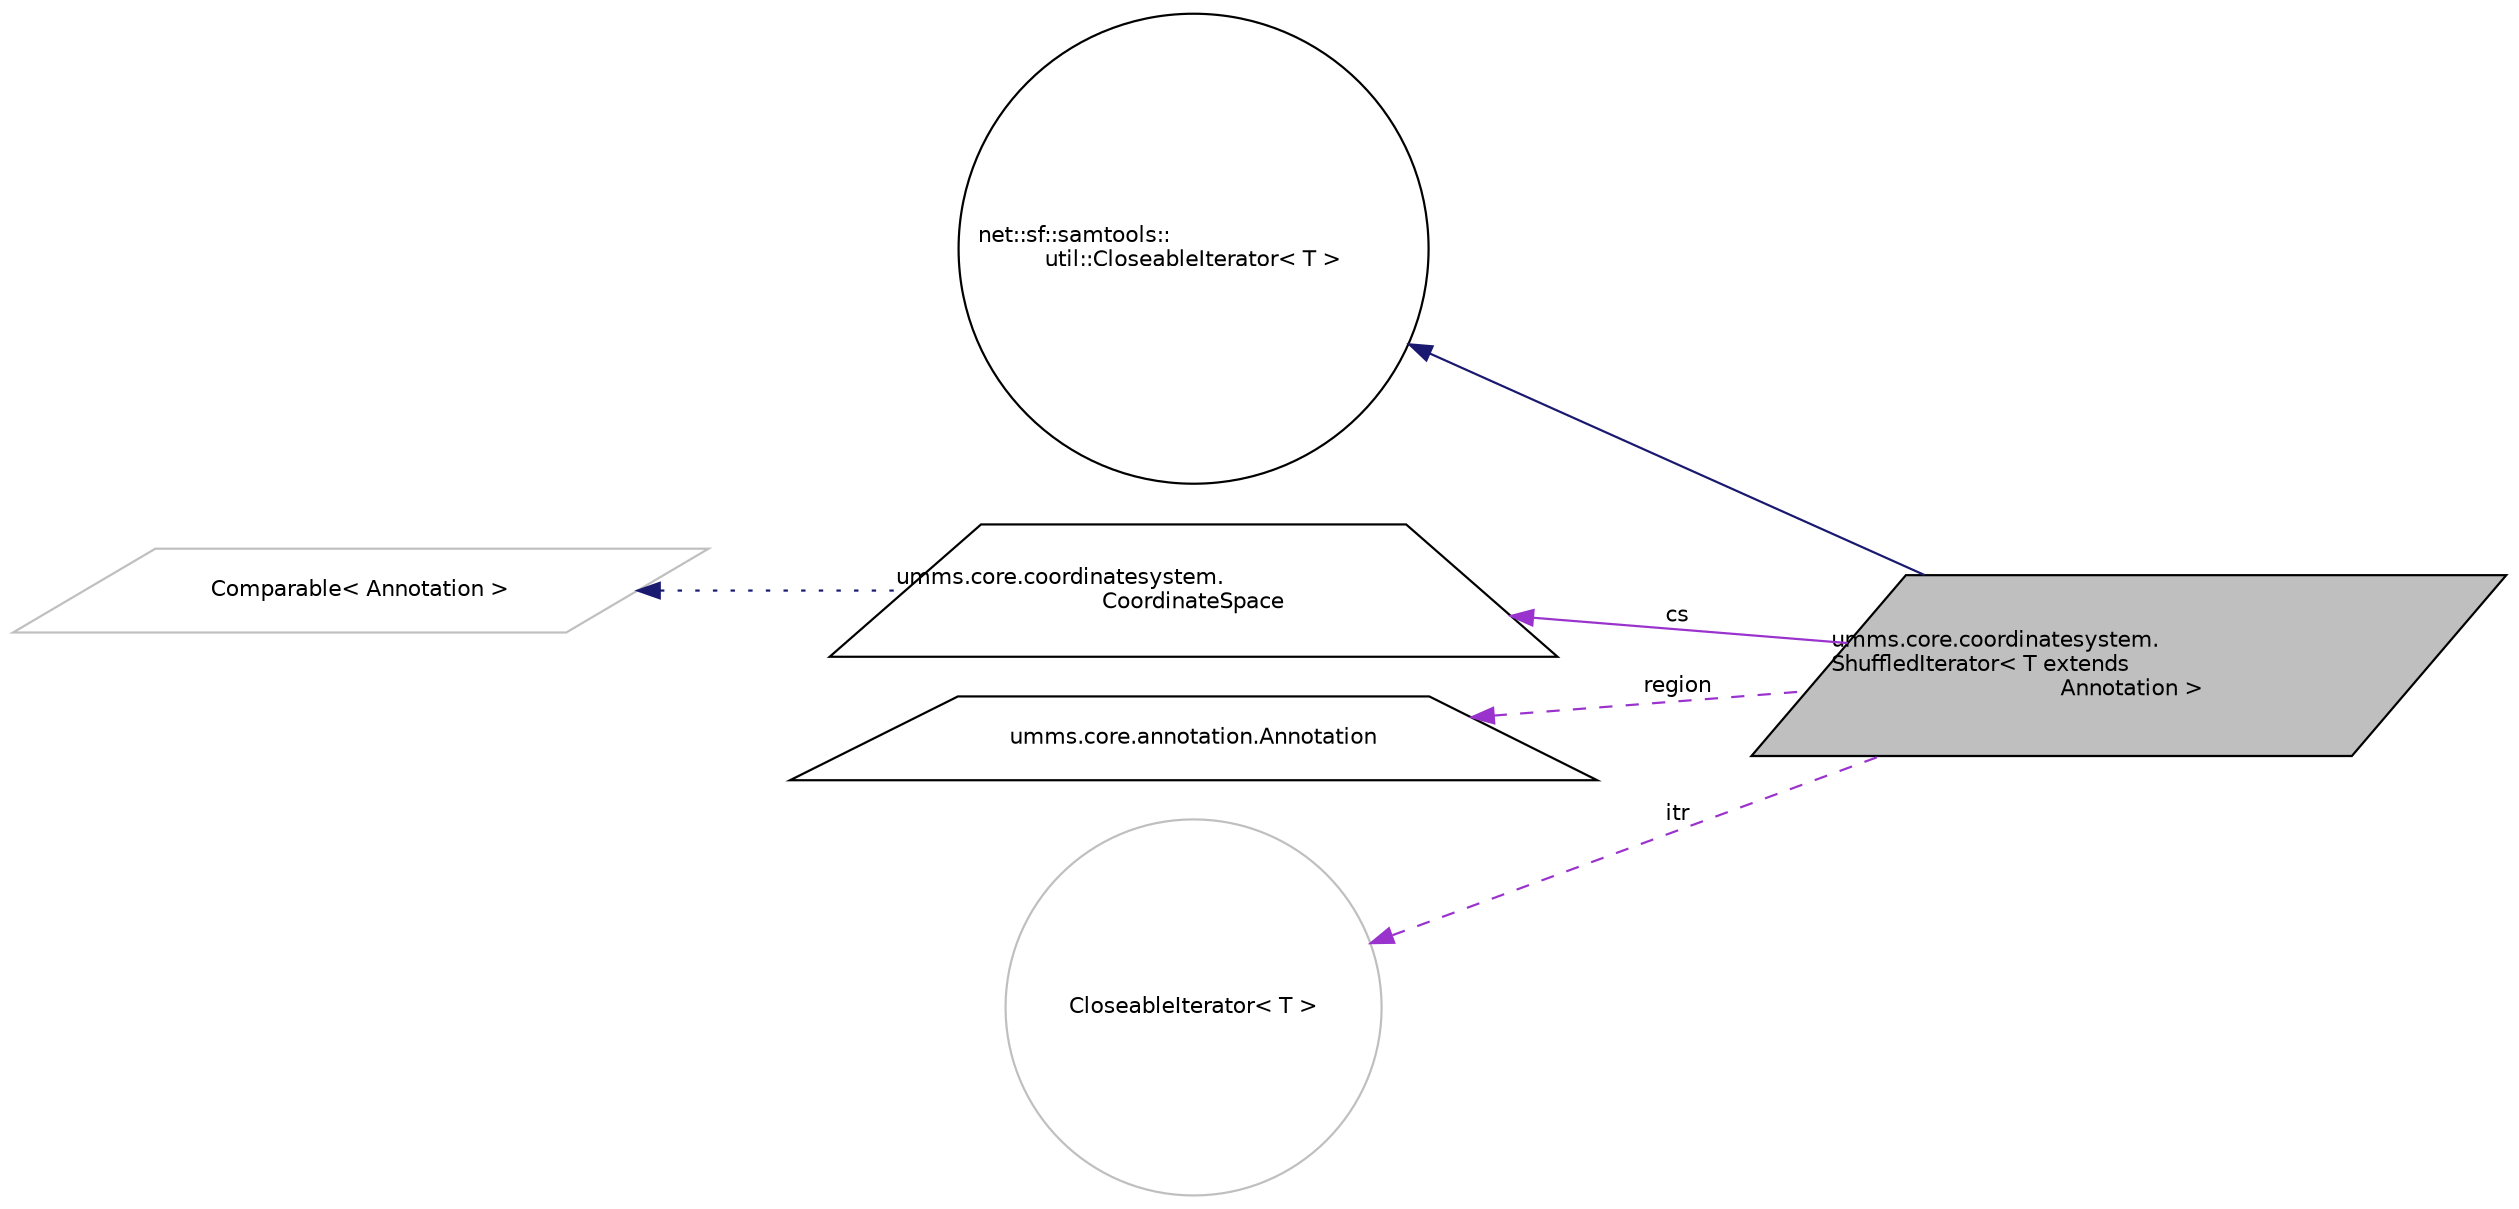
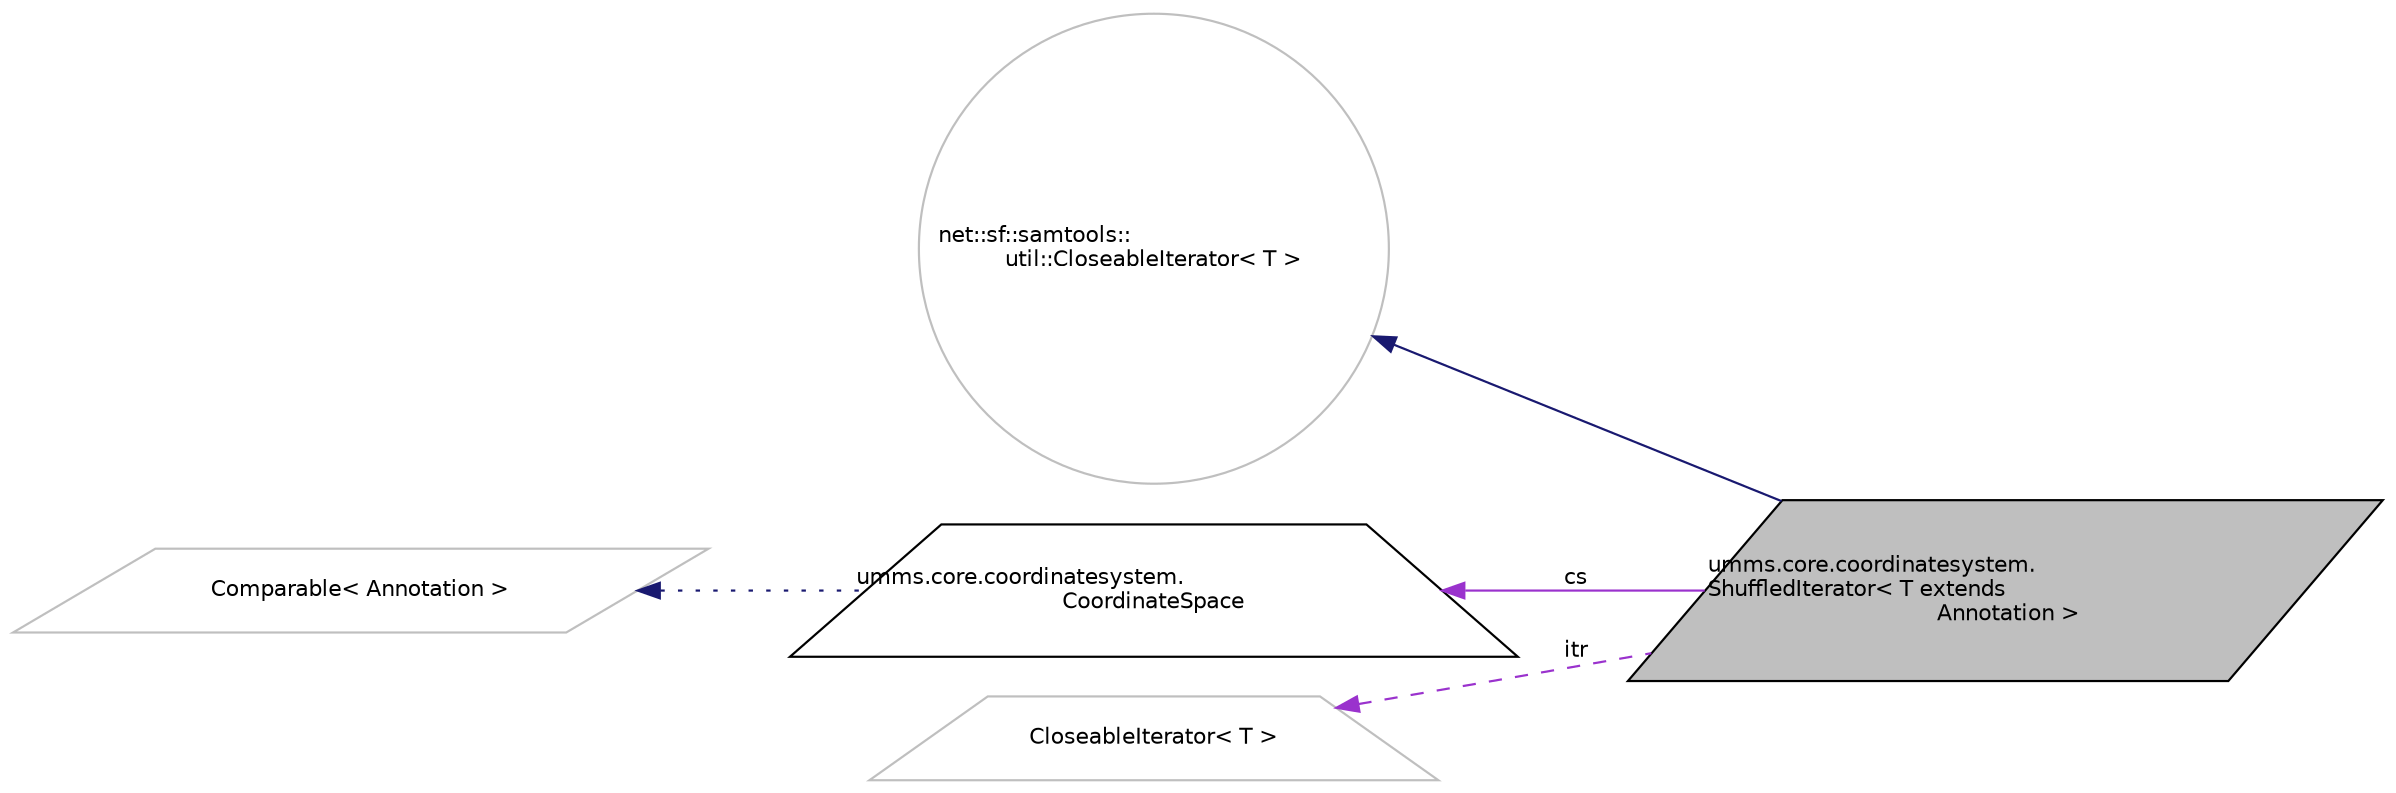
(1194, 249) -> (1154, 249)
(1194, 738) -> none
(1194, 1007) -> (1154, 738)
